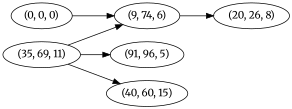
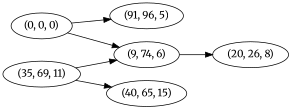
(92, 55) -> (88, 22)
(147, 94) -> (147, 94)
